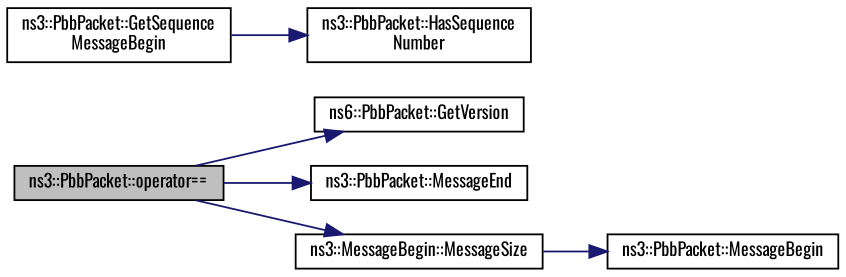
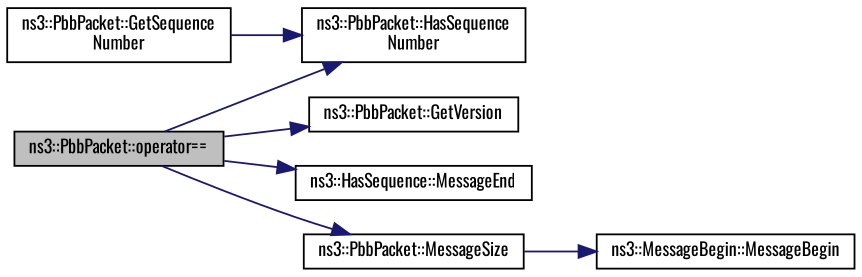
(119, 35) -> (119, 35)
none -> (245, 100)
(419, 114) -> (414, 114)
(419, 183) -> (414, 183)
(419, 251) -> (414, 251)
(723, 251) -> (726, 251)
